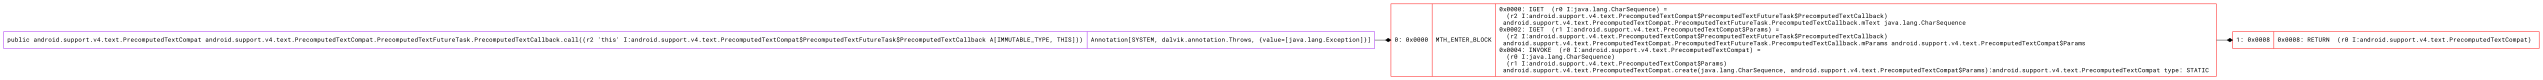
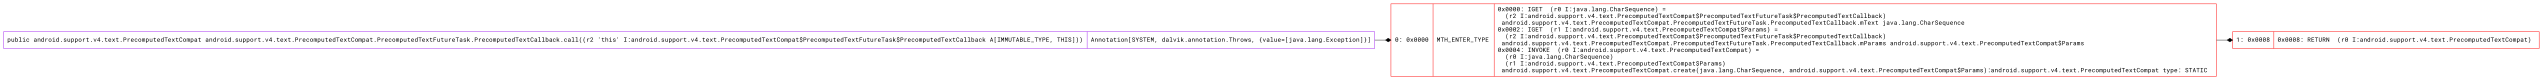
(1464, 40) -> (1463, 40)
